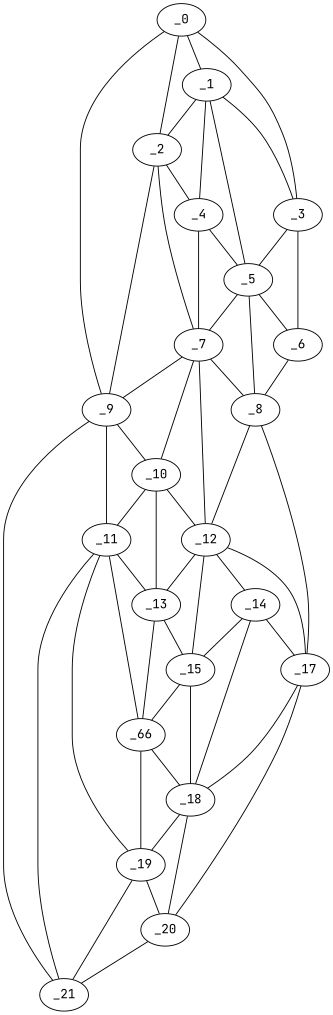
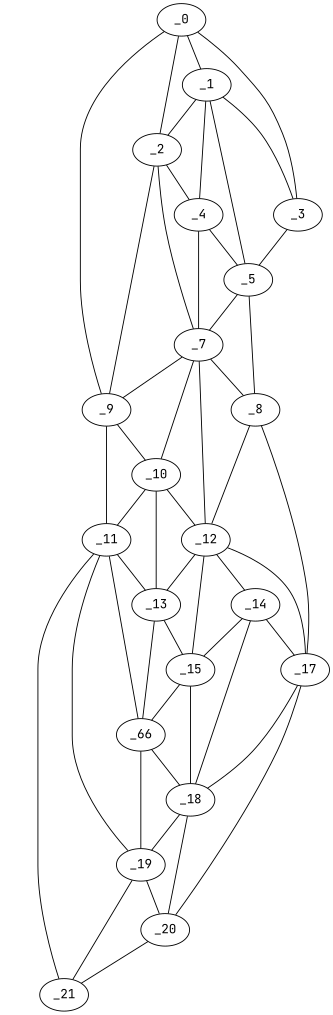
(298, 345) -> none
(4, 690) -> none
